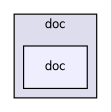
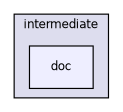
(55, 25) -> (61, 25)
